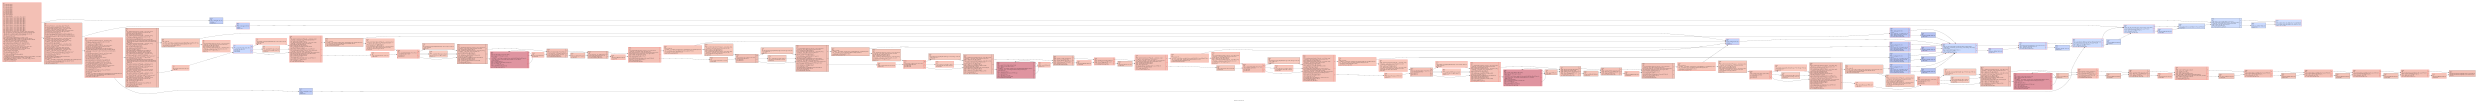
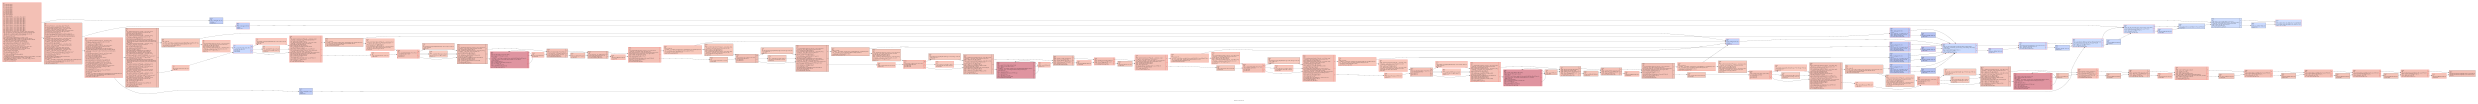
none -> (1697, 75)
